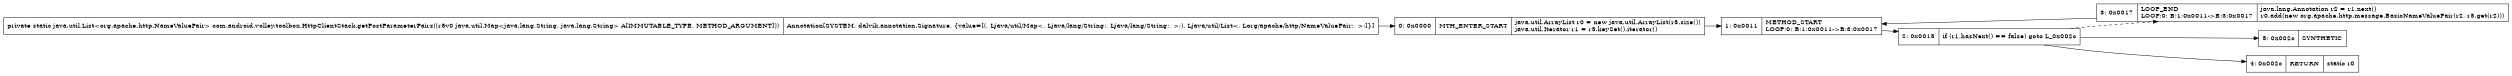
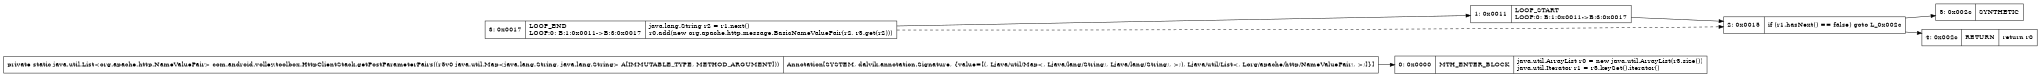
(2319, 9) -> (700, 26)
(1794, 22) -> (1537, 10)
(2112, 25) -> (1308, 29)
(1473, 26) -> (1475, 65)
(1711, 26) -> none
(2341, 64) -> (2018, 37)
